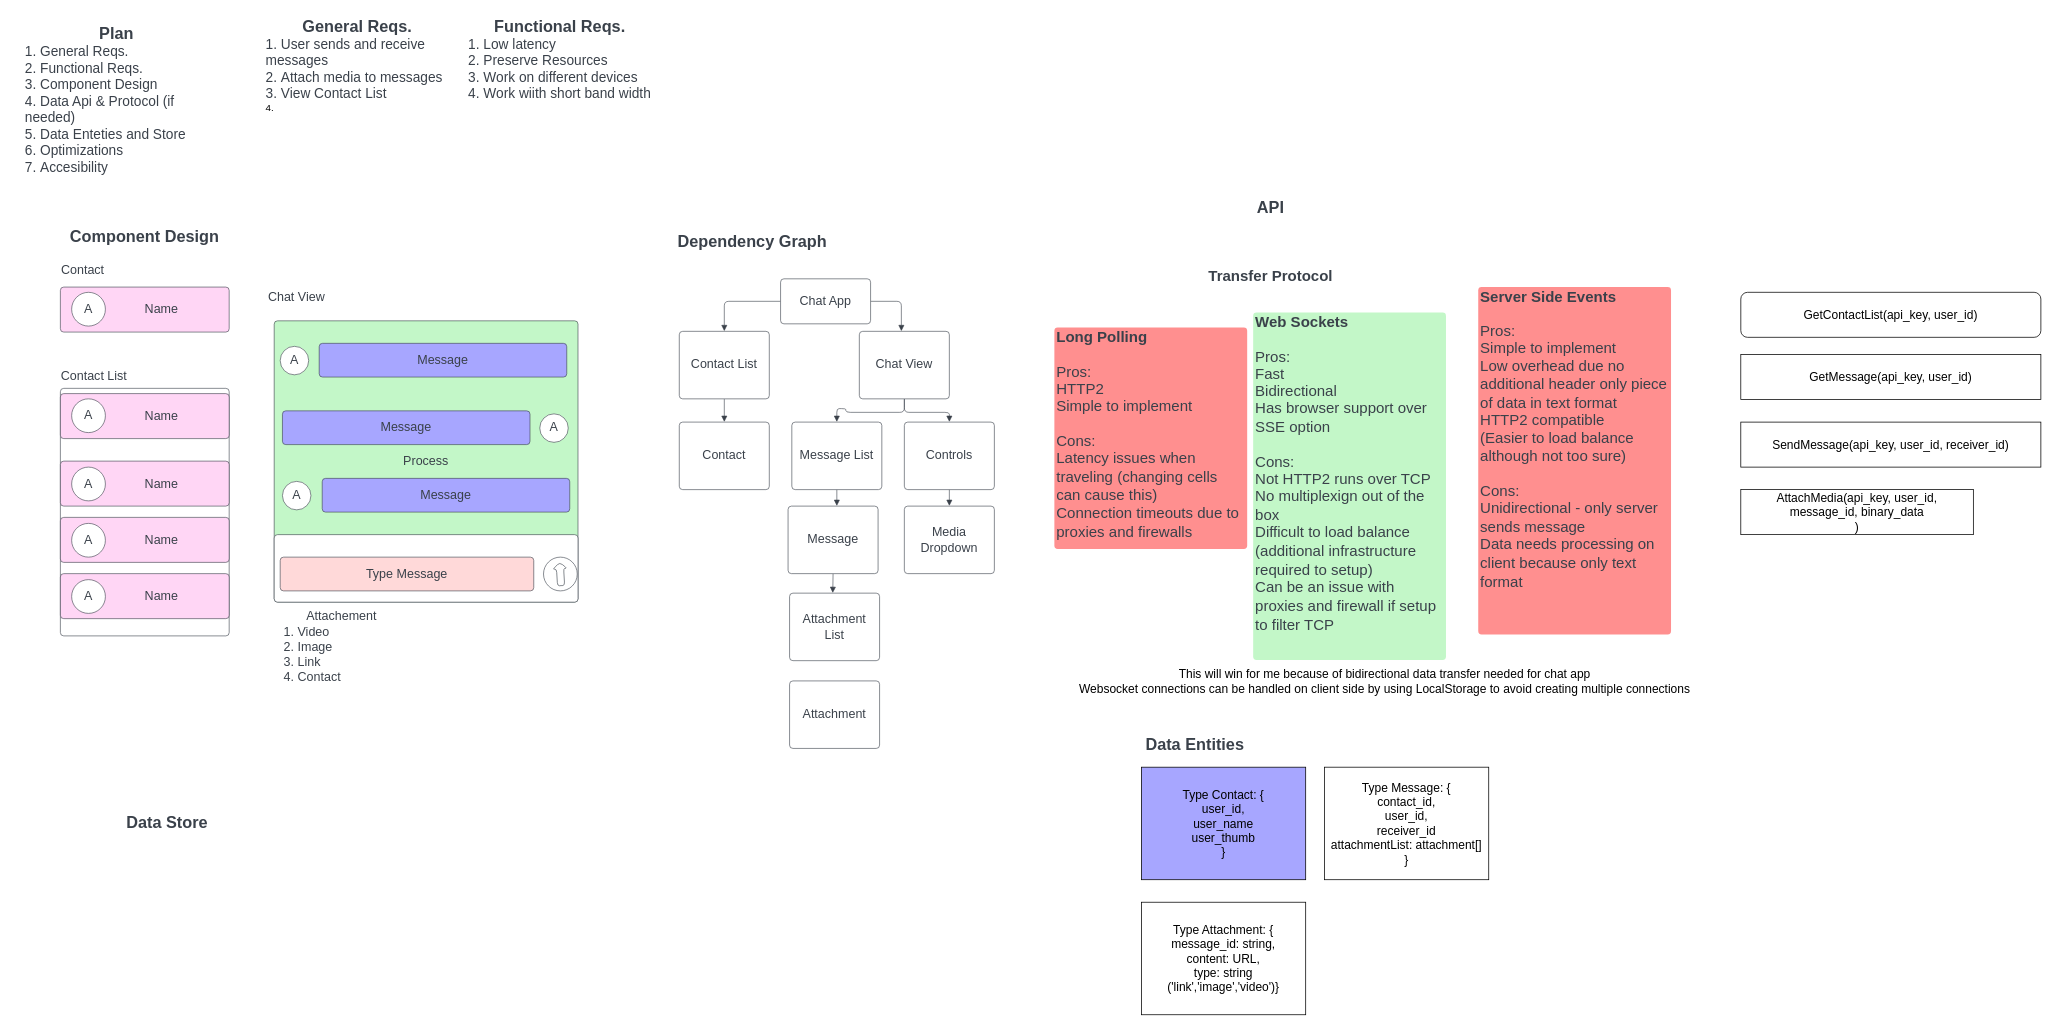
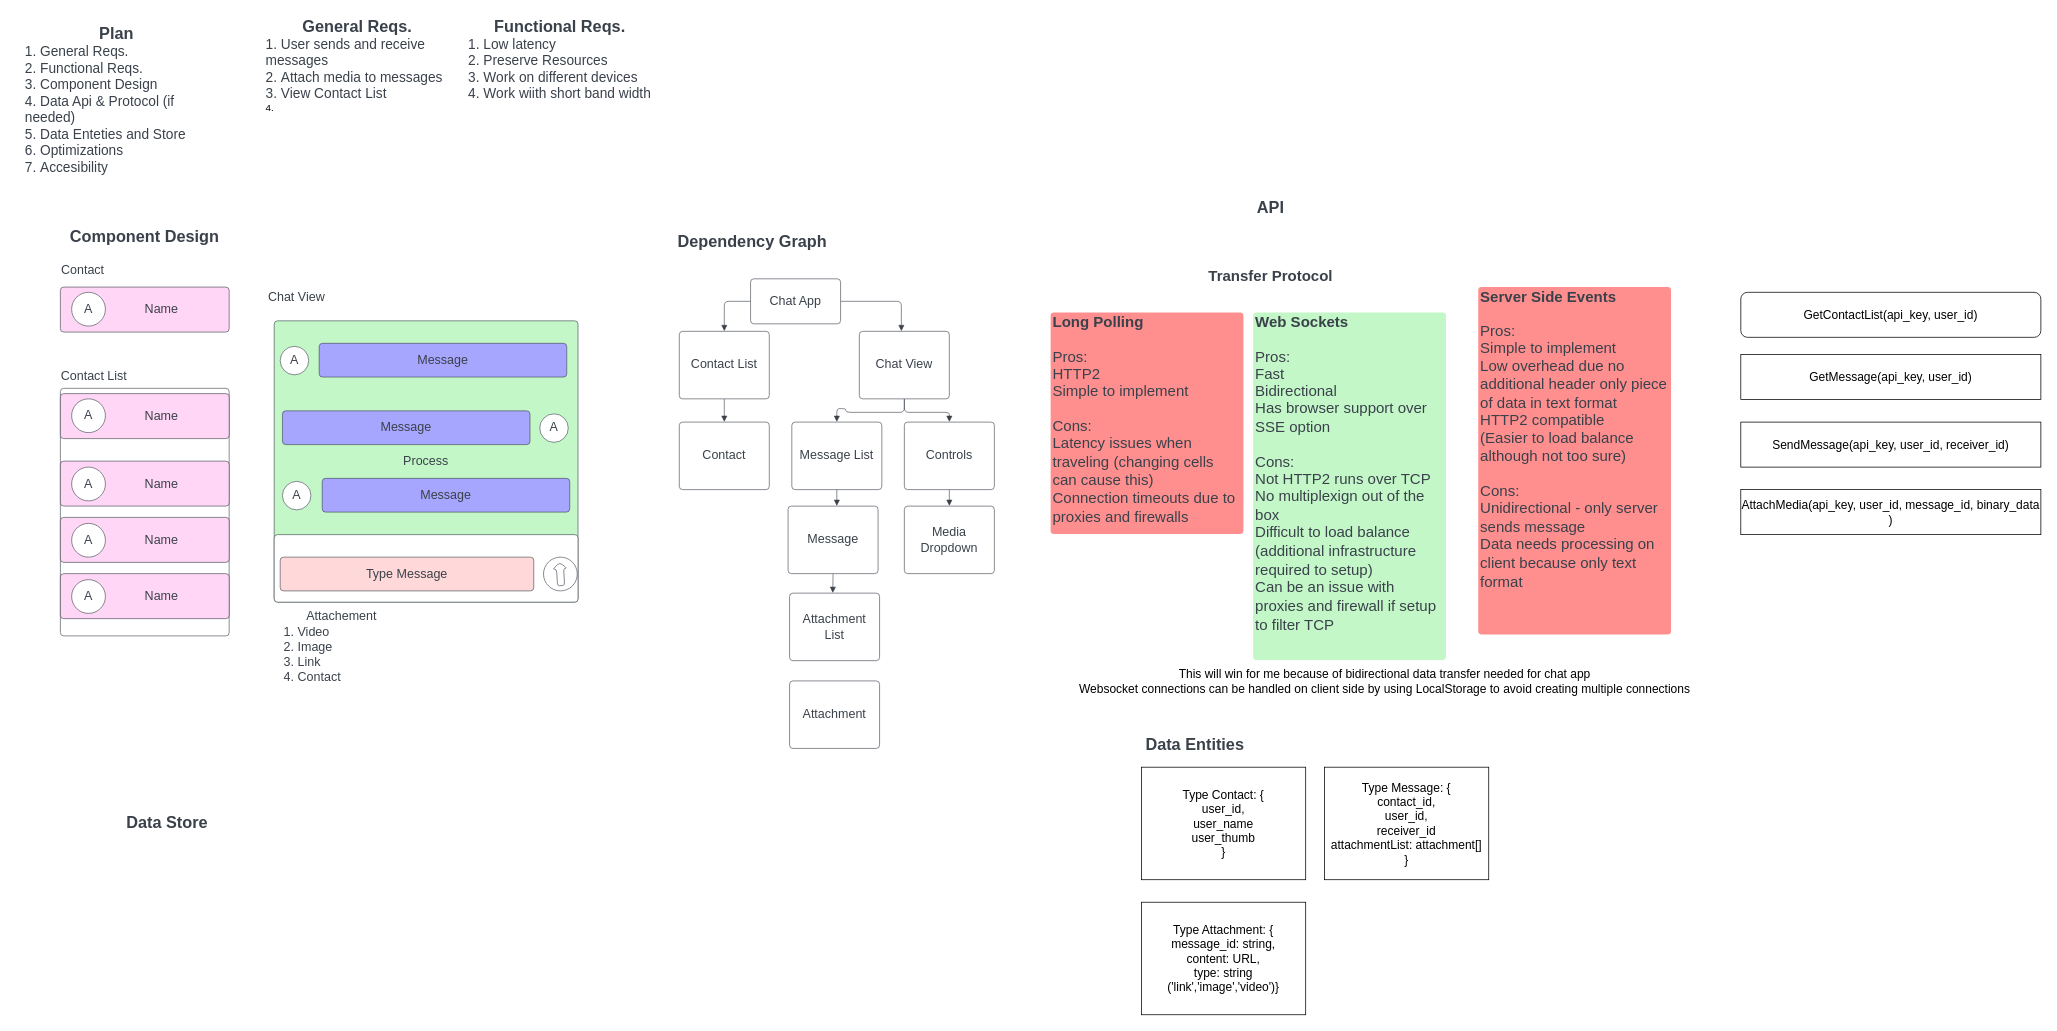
(825, 301) -> (795, 301)
(1151, 438) -> (1147, 423)
(1857, 512) -> (1890, 512)
(1223, 823) -> (1223, 823)
